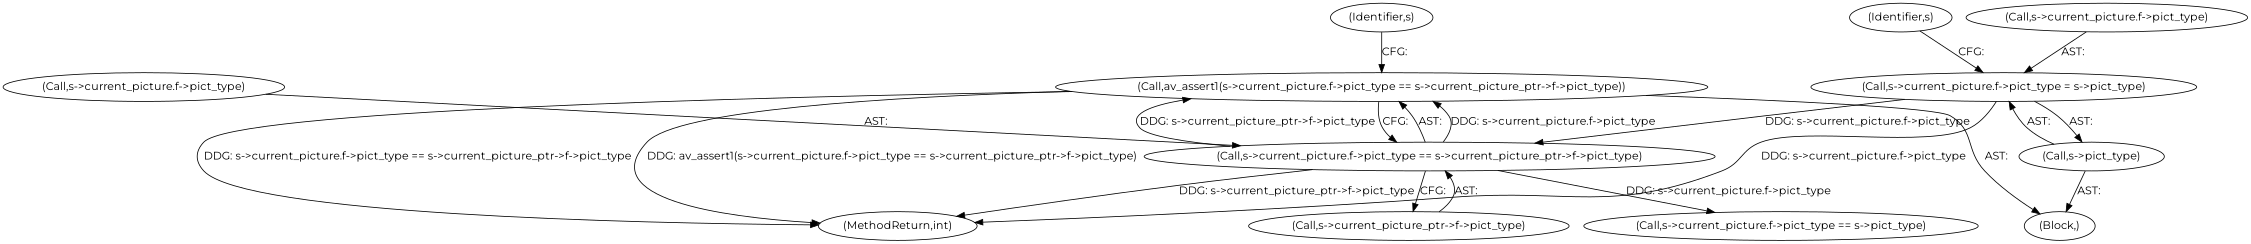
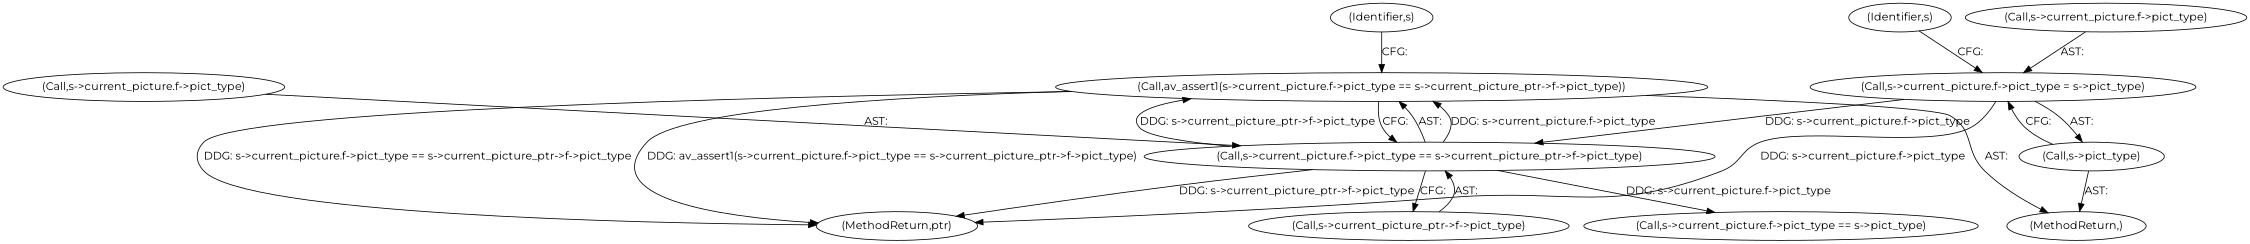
(2041, 122) -> (2040, 122)
(898, 226) -> (897, 226)
(2060, 226) -> (2076, 226)
